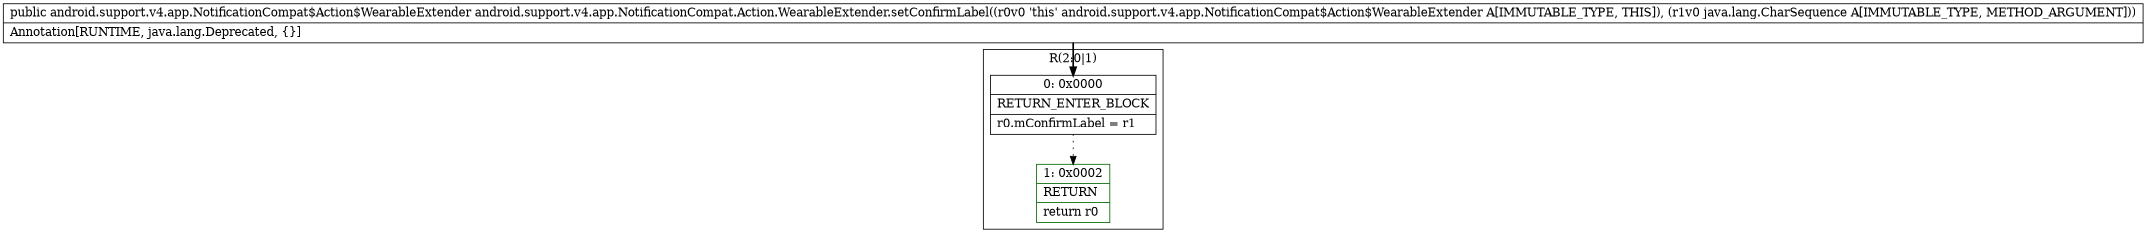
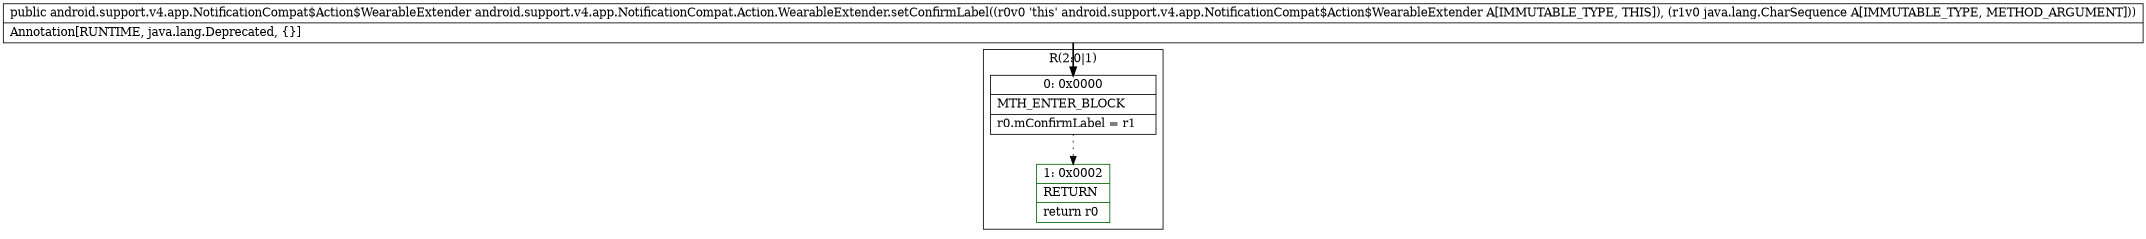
(1073, 104) -> (1061, 104)
